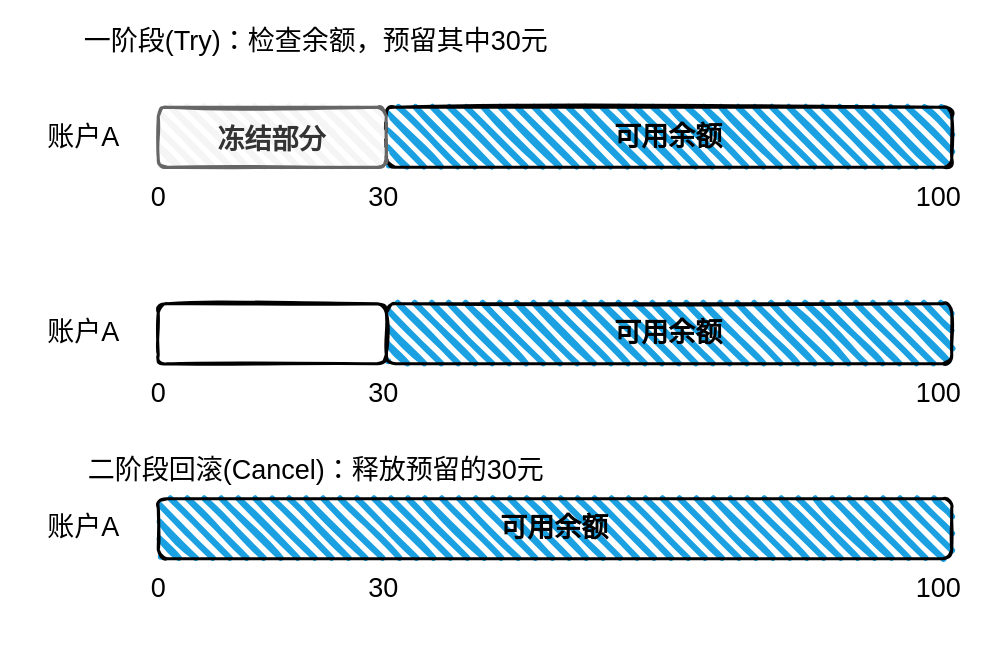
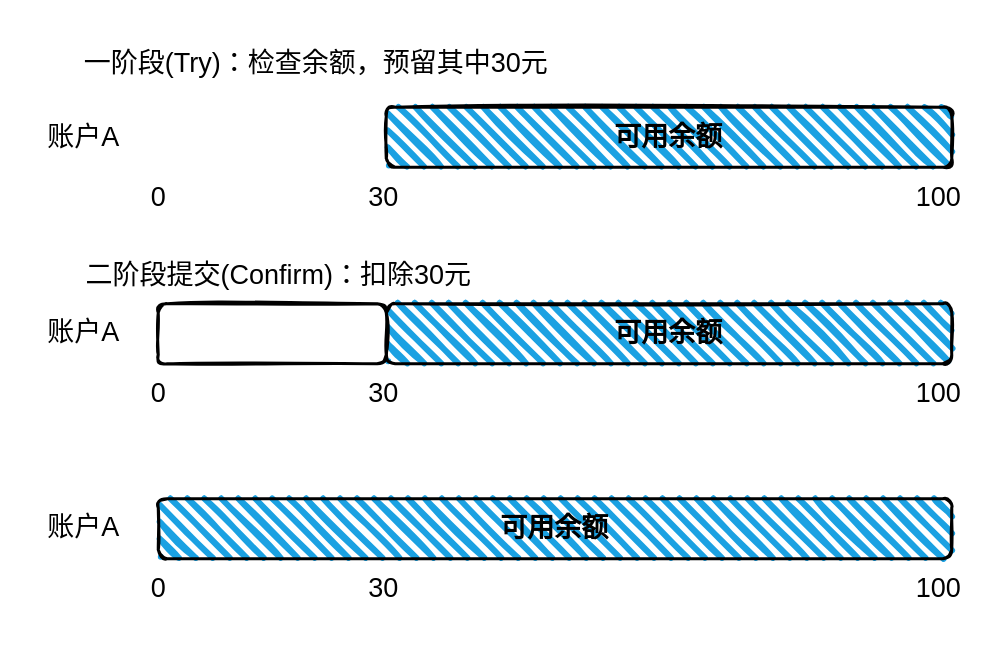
(316, 38) -> (316, 61)
(272, 137) -> none
none -> (278, 272)
(316, 467) -> none
